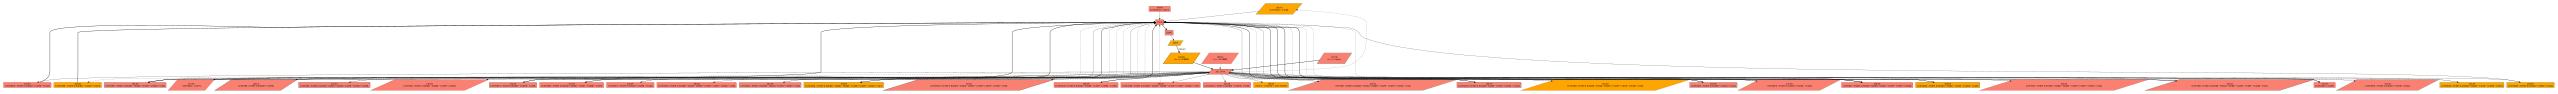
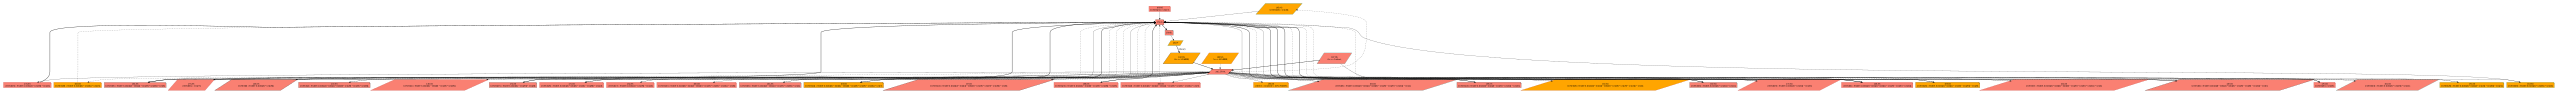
(591, 25) -> (591, 25)
(1220, 58) -> (1220, 58)
(1874, 77) -> (1928, 79)
(1227, 85) -> none
